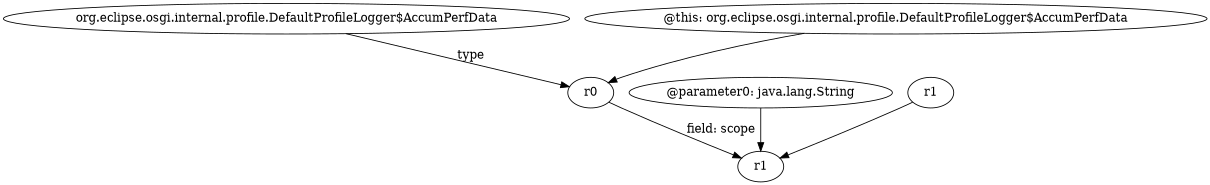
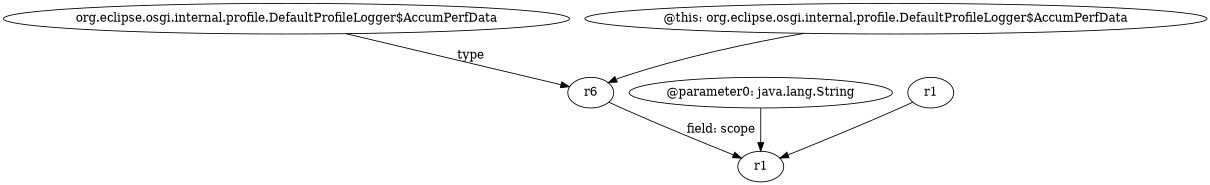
(591, 93) -> (591, 93)
